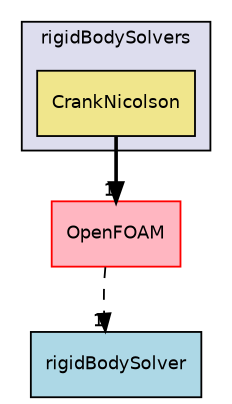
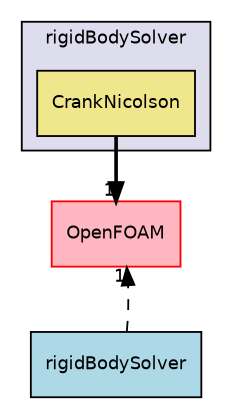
(116, 39) -> (116, 39)
(104, 290) -> (128, 309)
